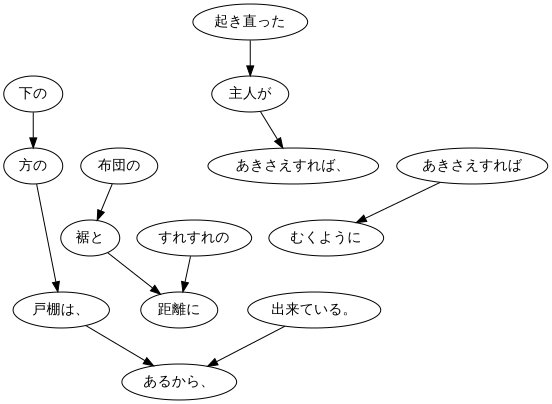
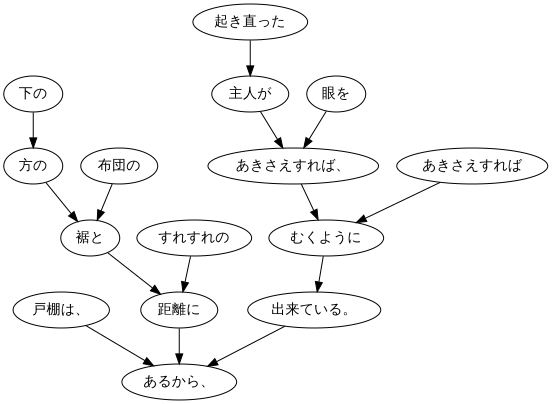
none -> (336, 94)
none -> (307, 197)
(46, 233) -> (59, 198)
none -> (321, 269)
none -> (179, 341)
